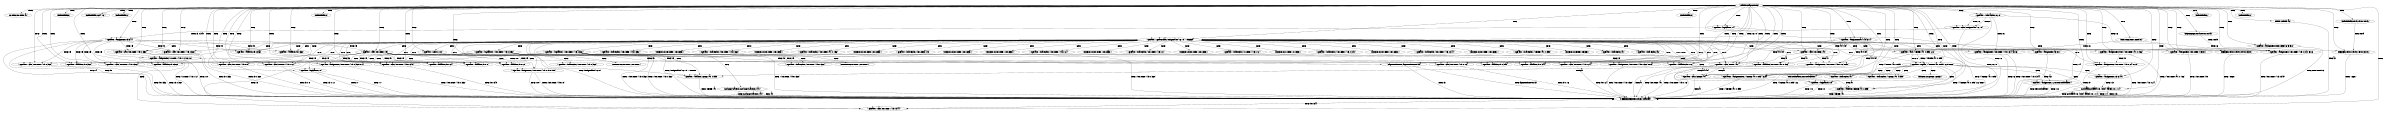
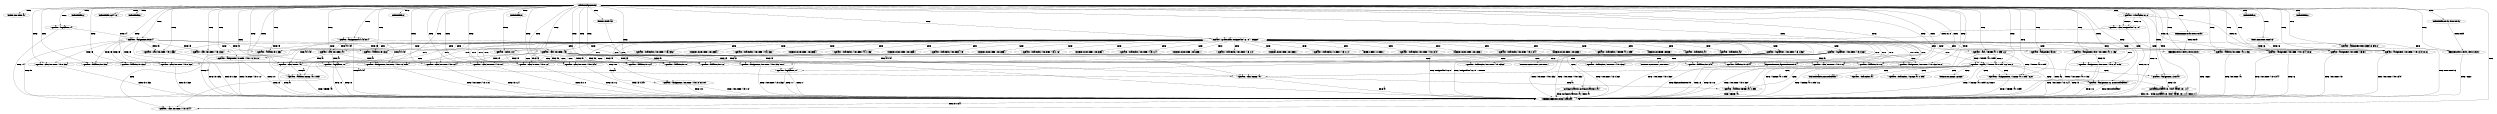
none -> (1452, 6)
(18, 15) -> (16, 15)
(198, 34) -> (124, 34)
none -> (1040, 52)
(1288, 52) -> (1374, 52)
(1794, 59) -> (333, 58)
